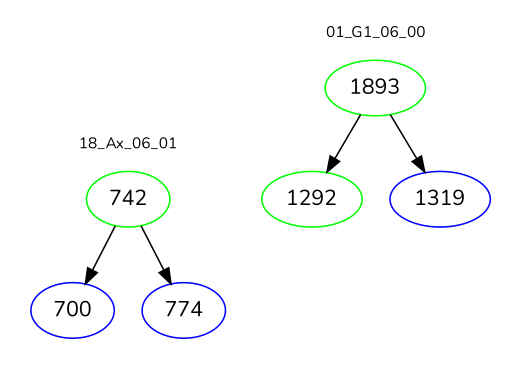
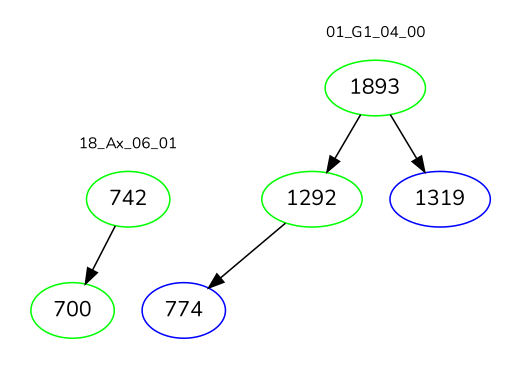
(376, 33) -> (376, 33)
(152, 248) -> (253, 250)
(73, 310) -> (73, 310)
